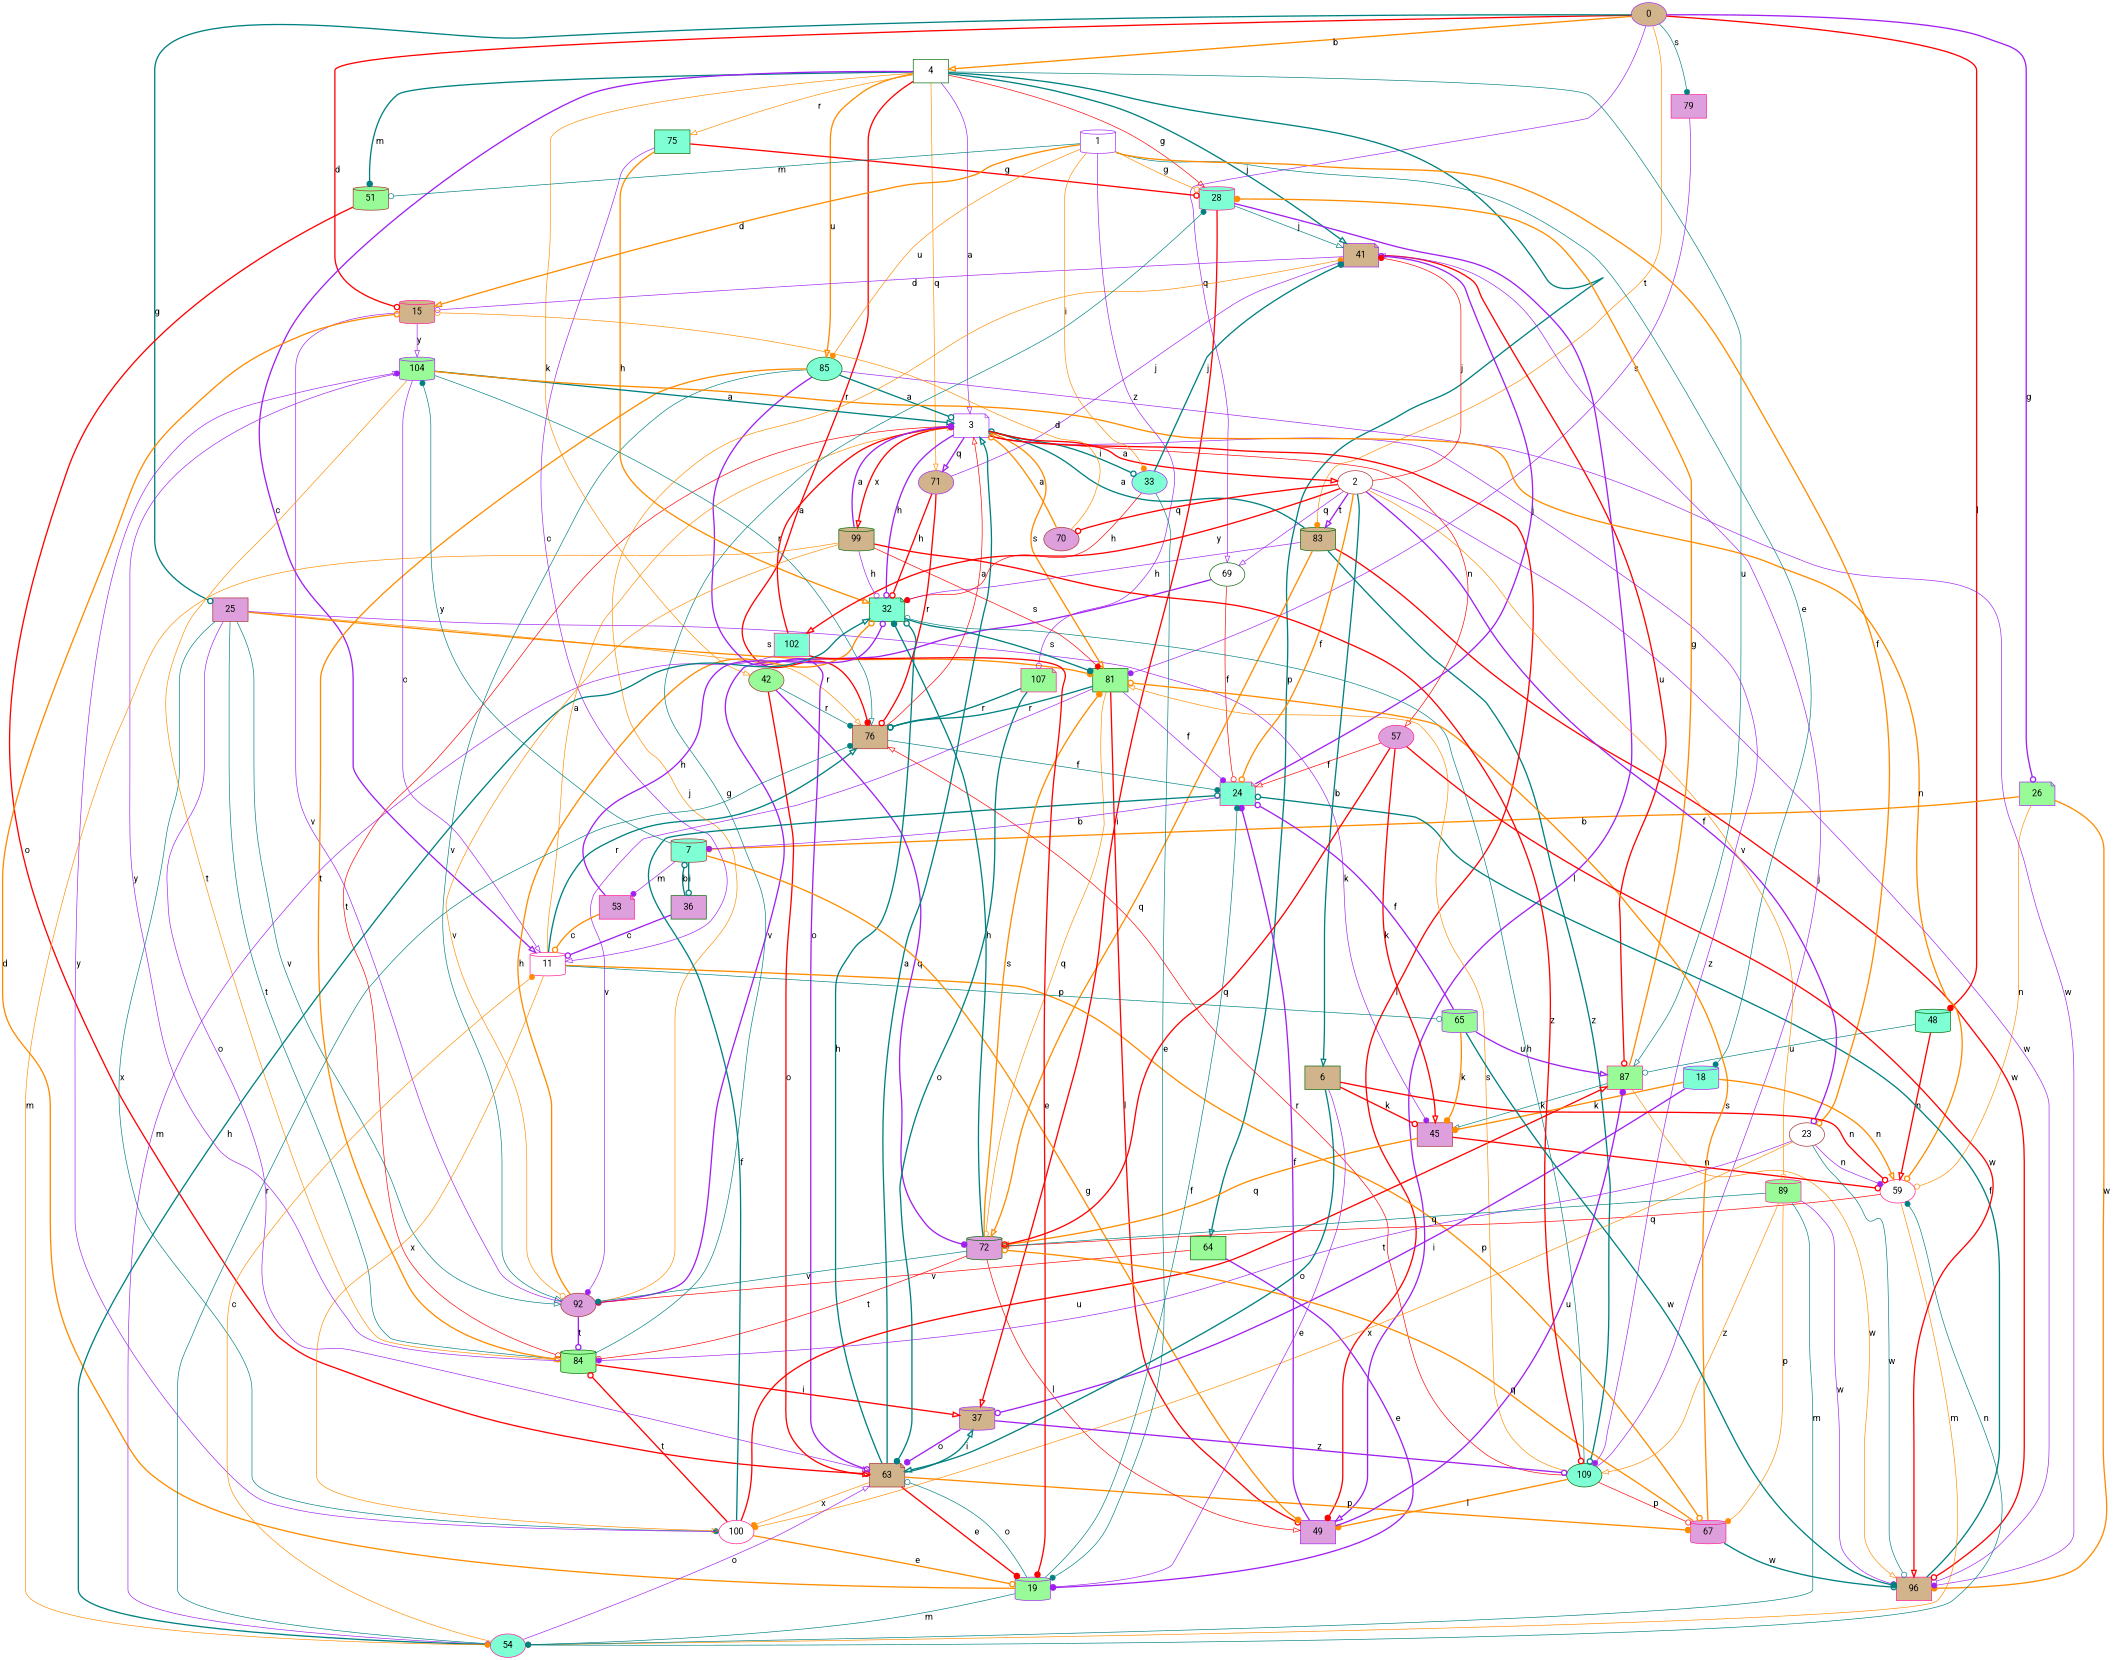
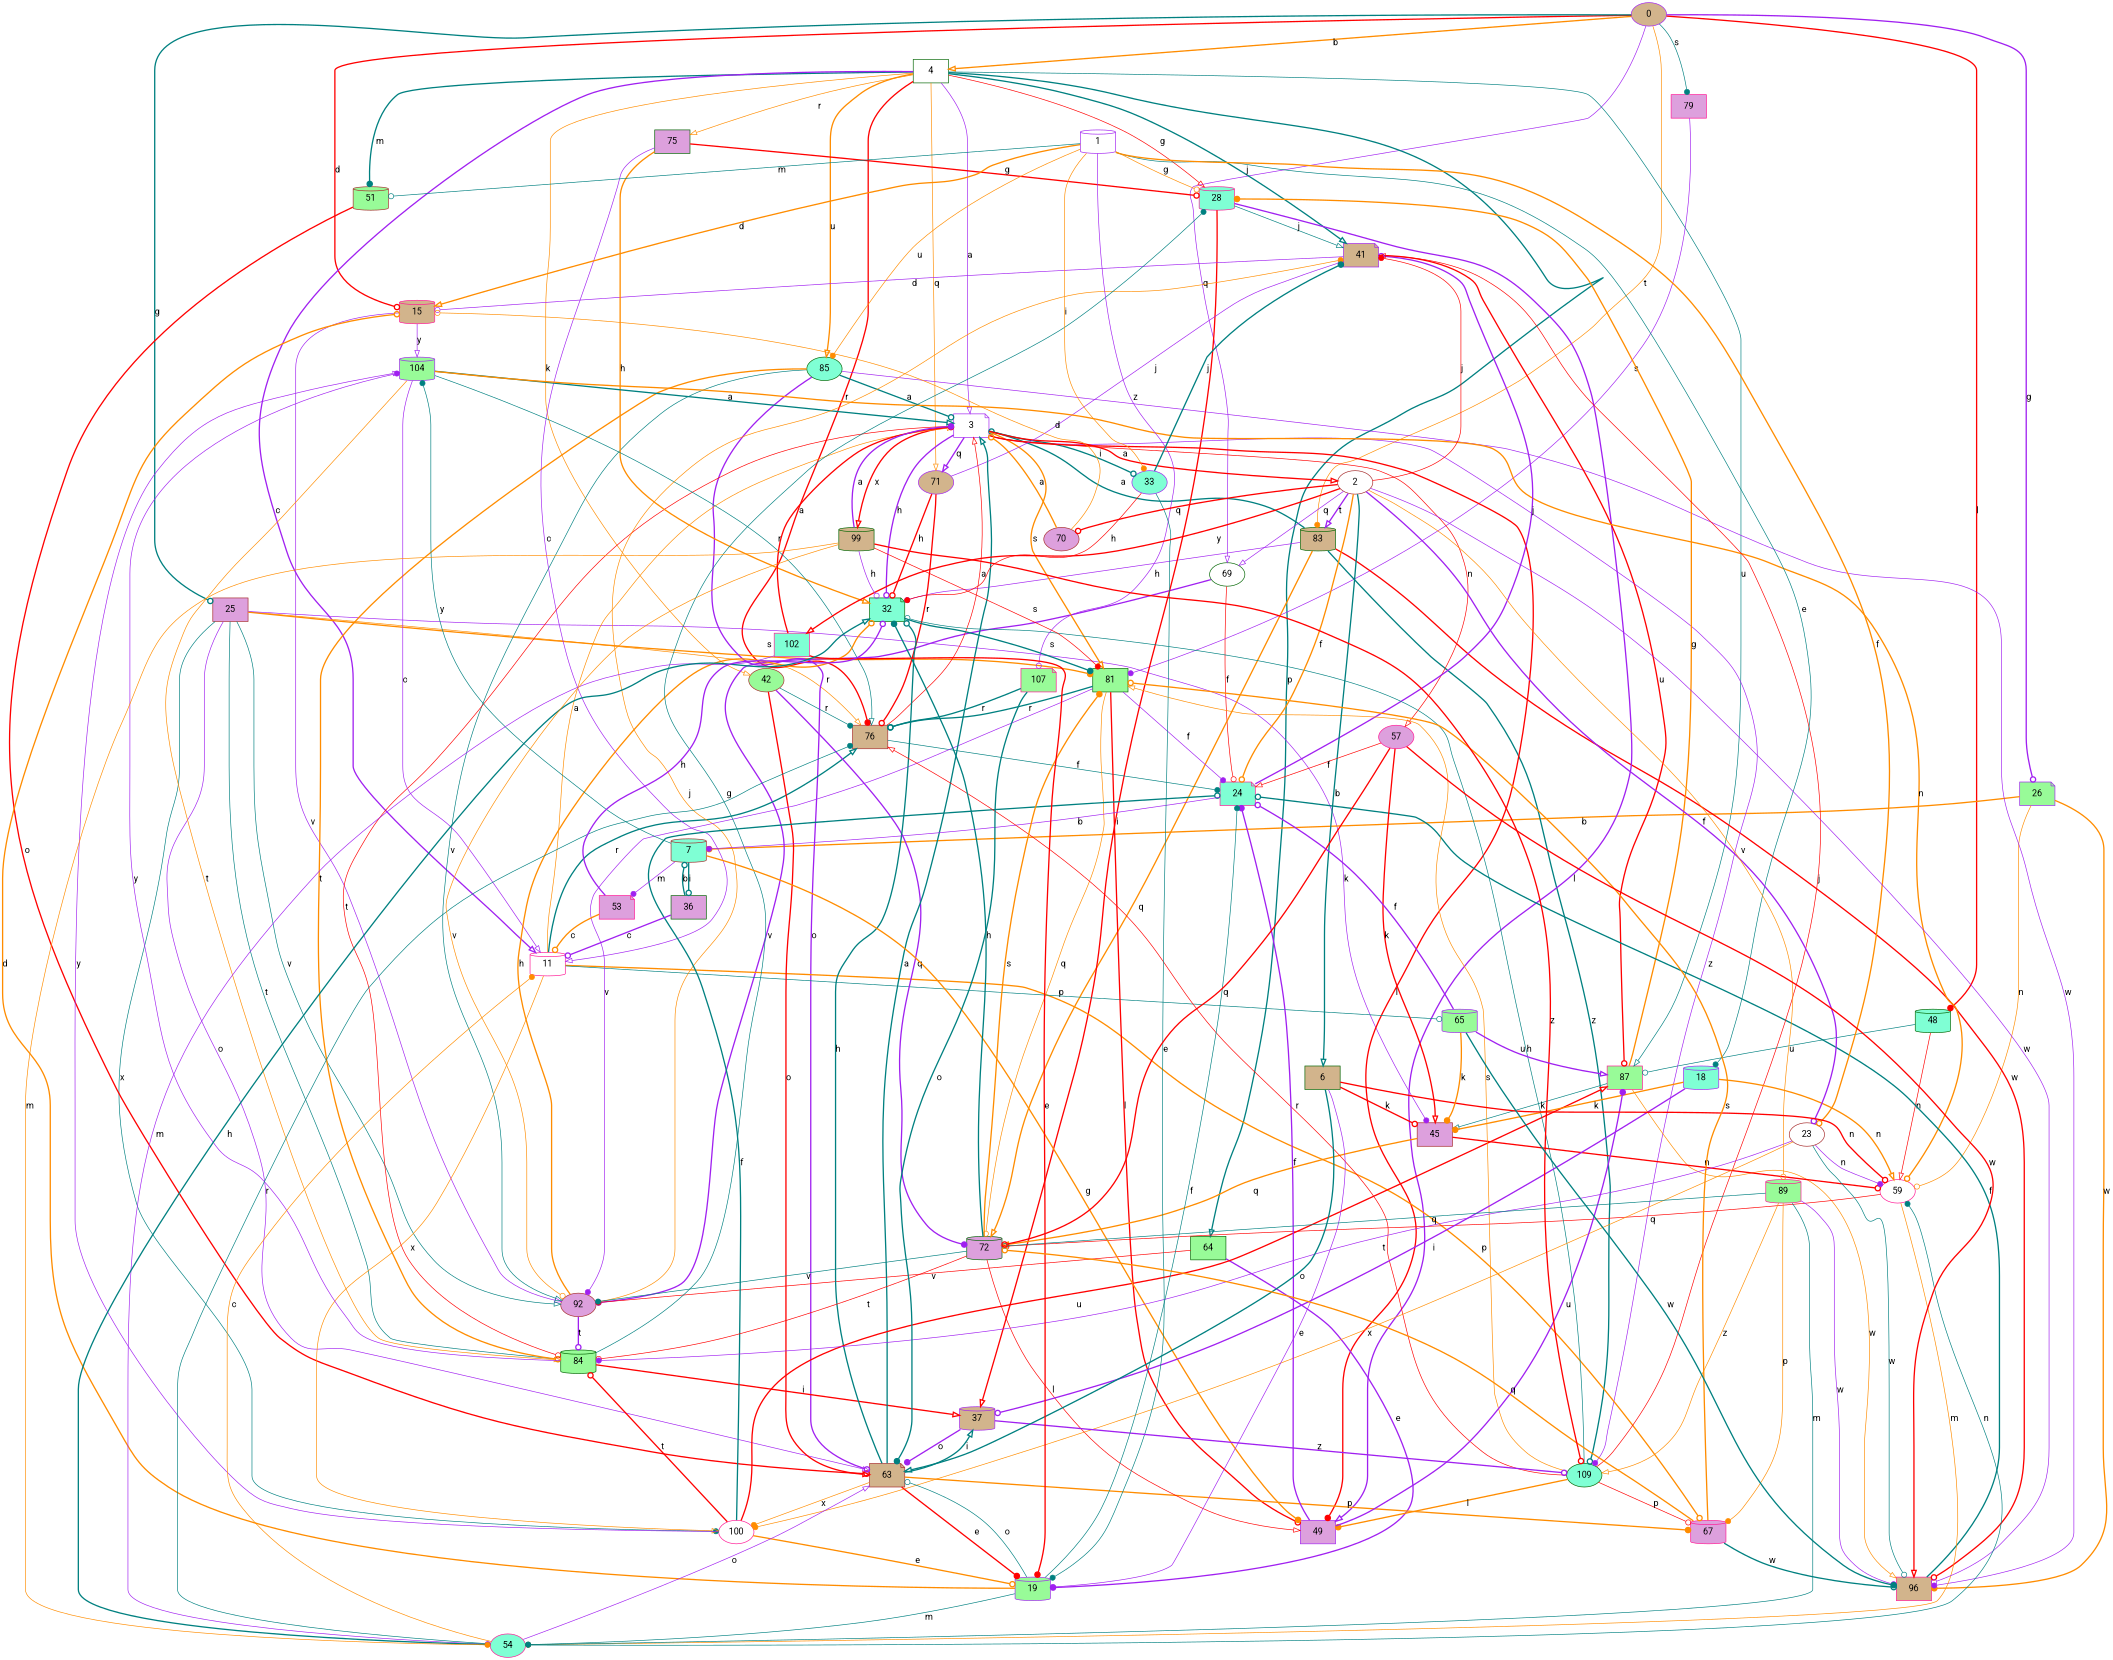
(672, 142) -> (672, 142)
(1817, 786) -> (1817, 786)
(1917, 1099) -> (1917, 1099)
